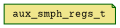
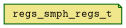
(60, 14) -> (63, 14)
